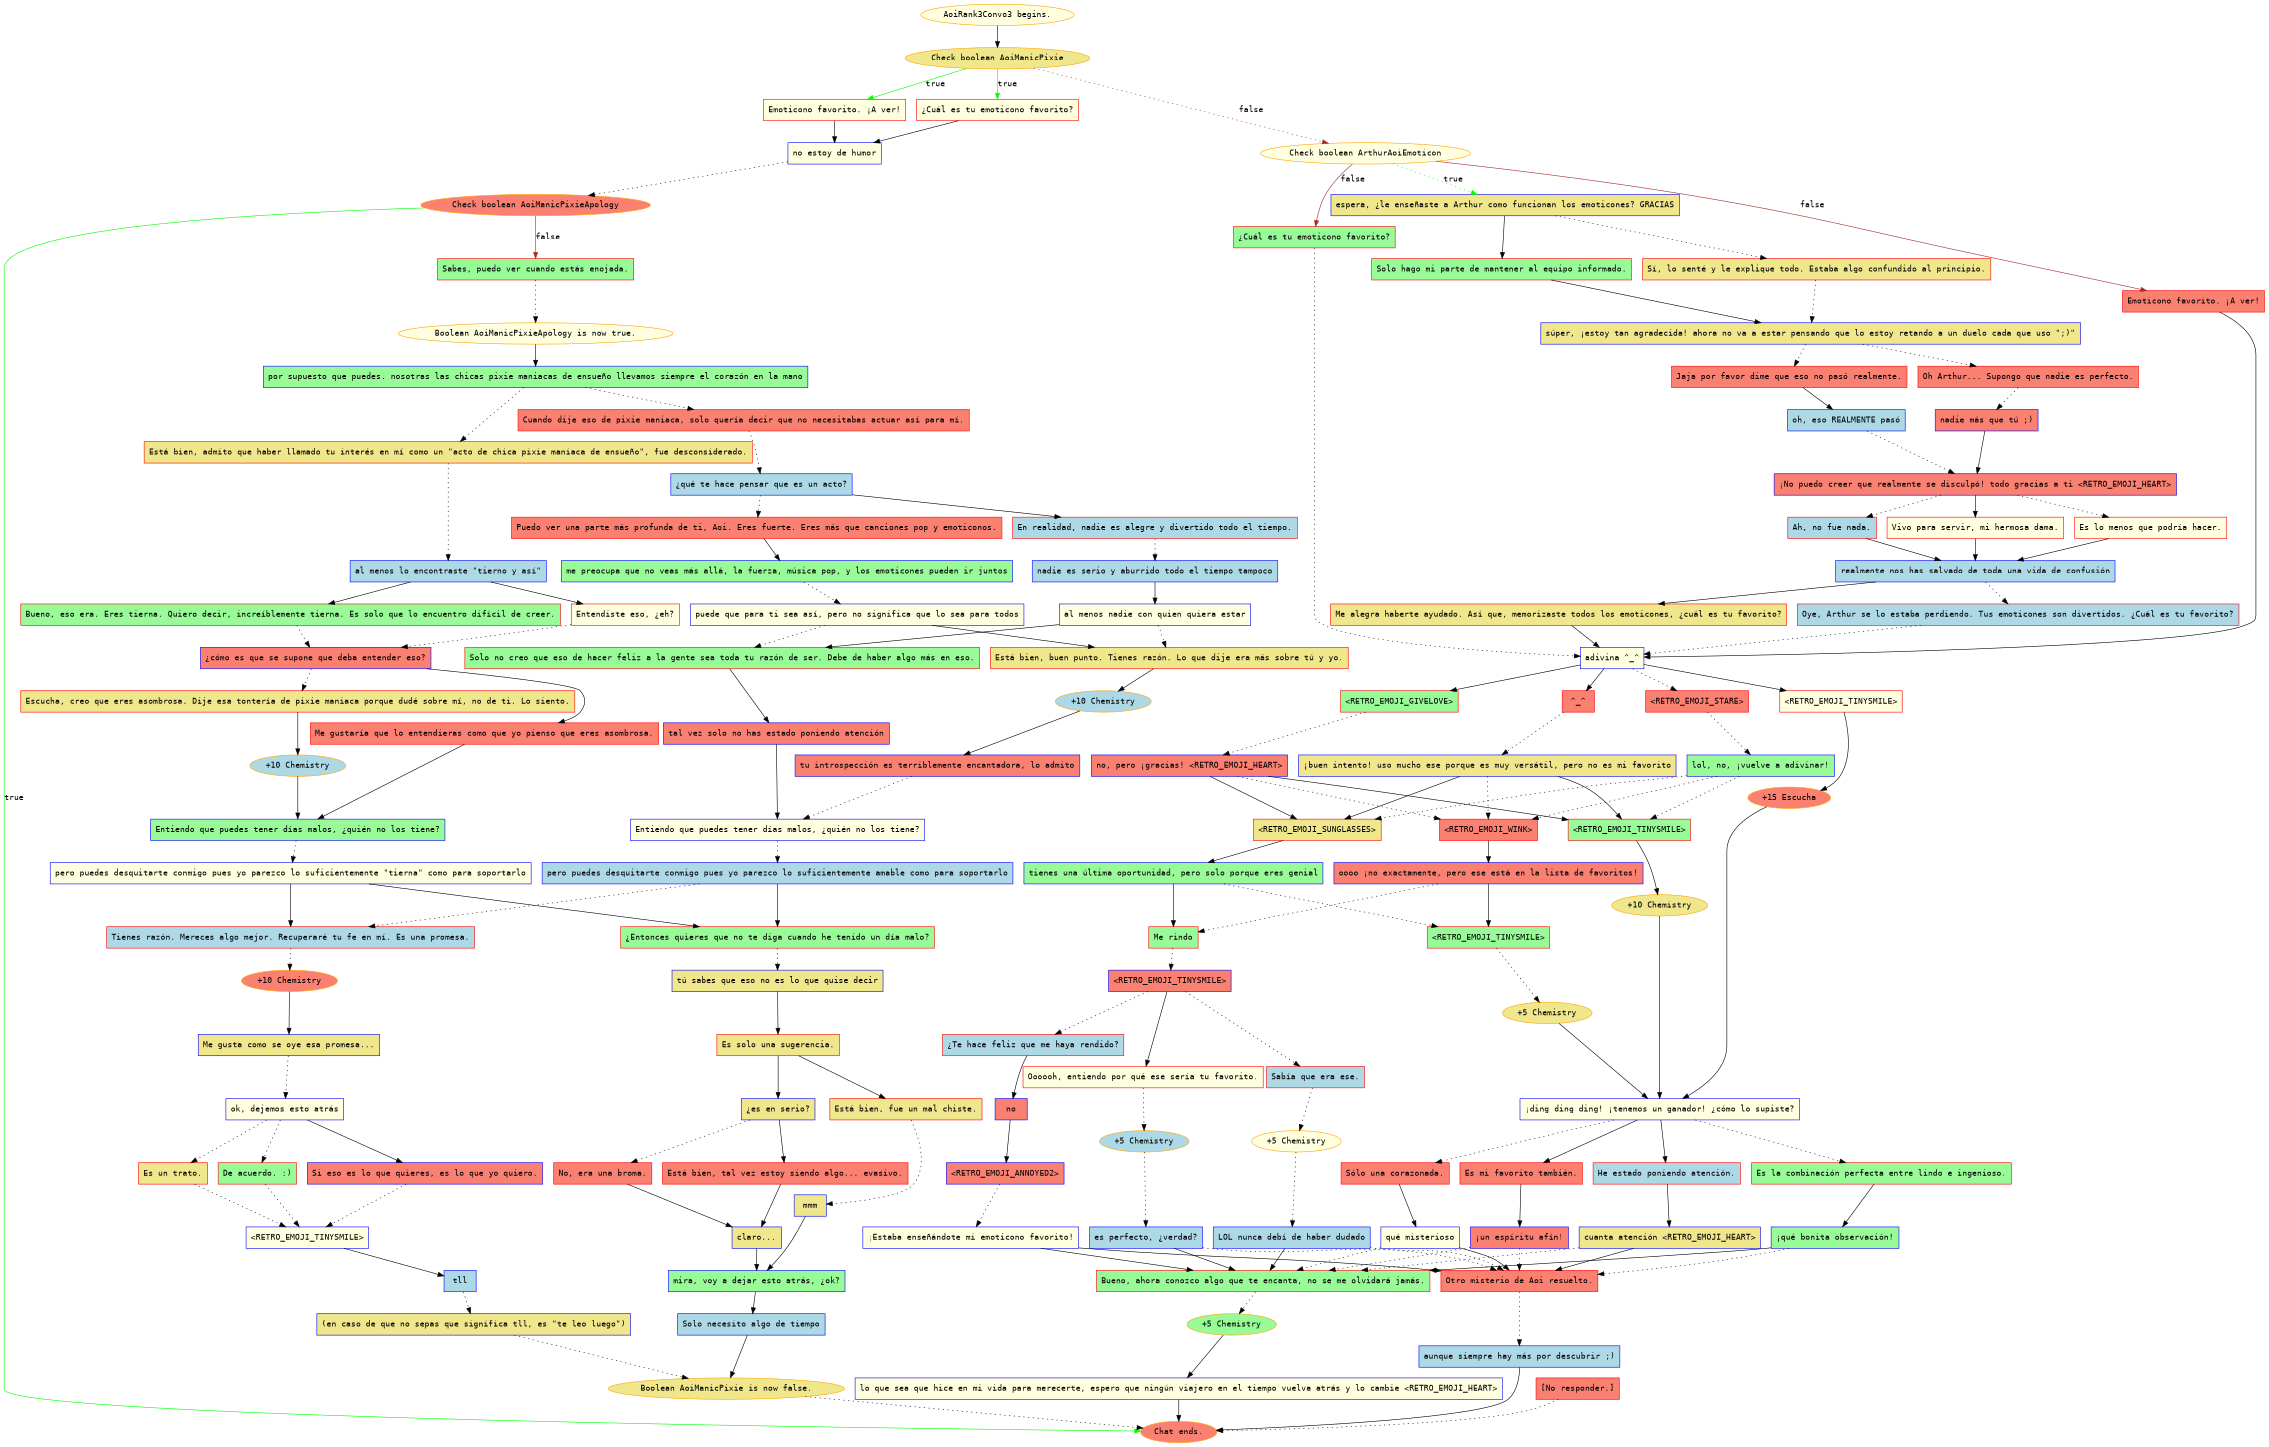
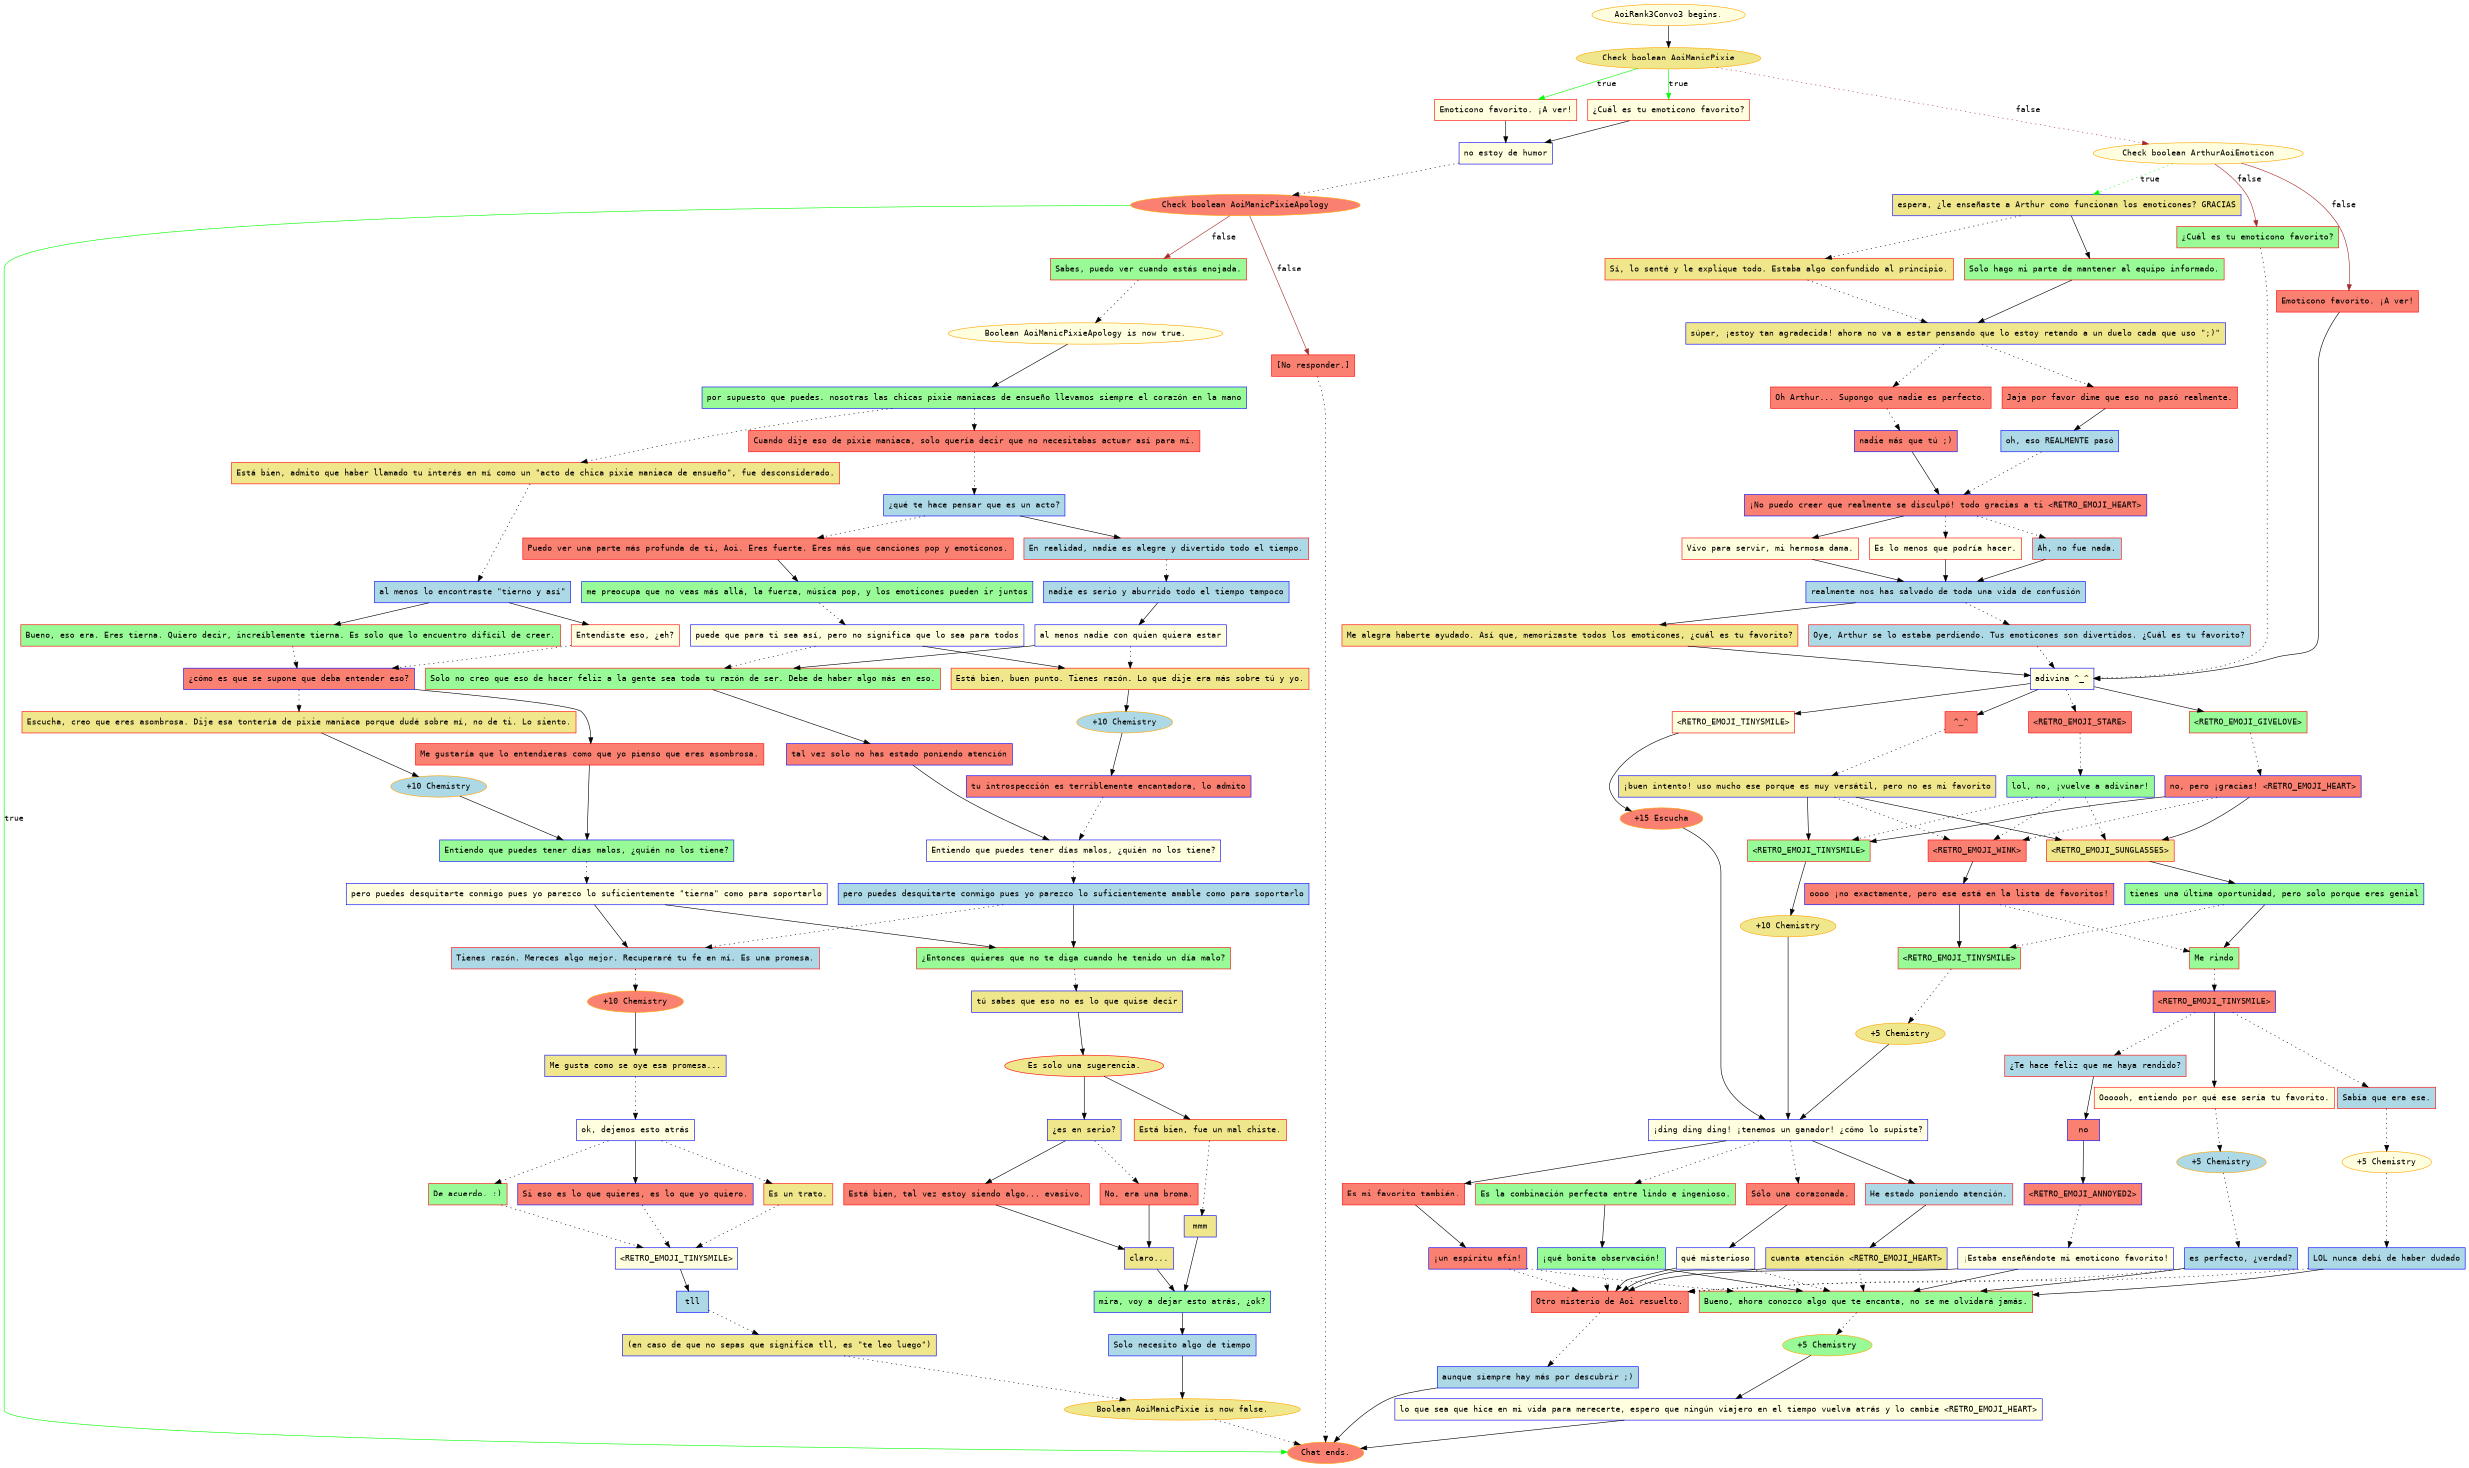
none -> (1278, 283)
(778, 1045) -> (1084, 1066)
